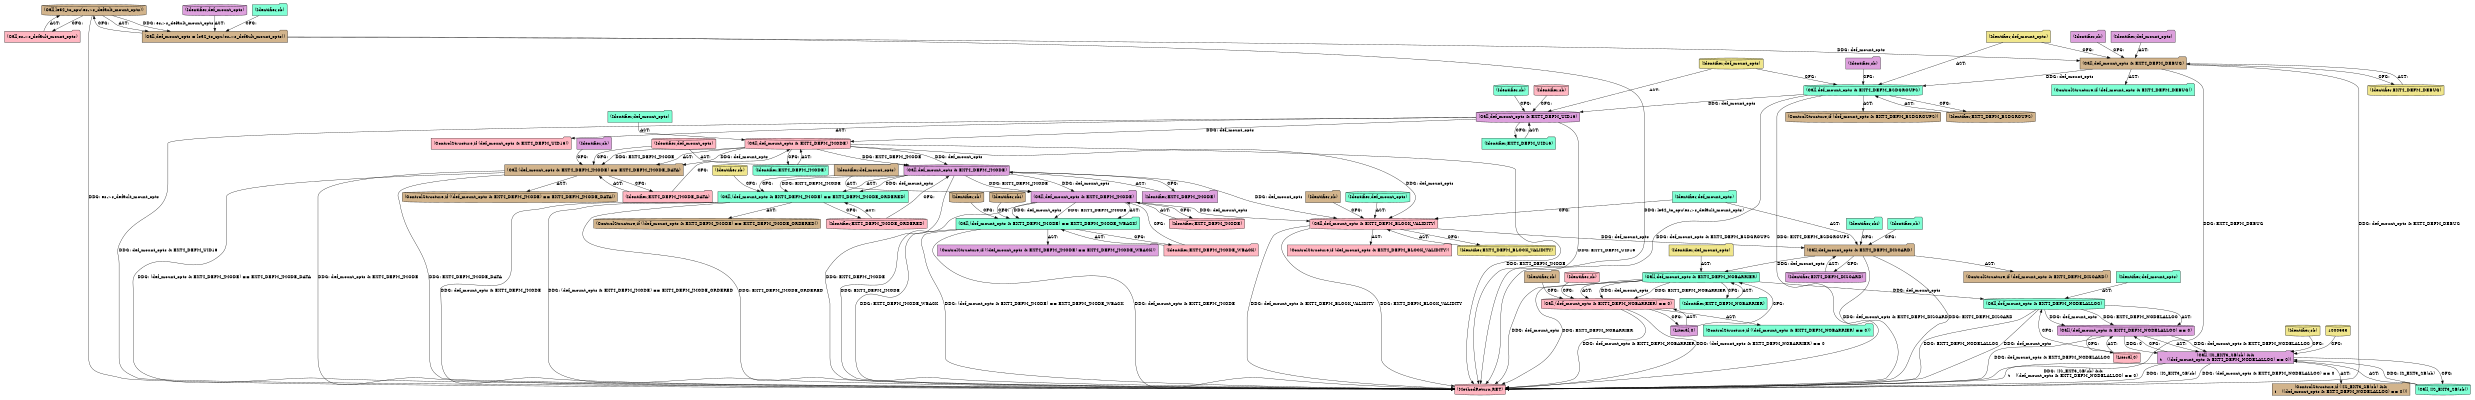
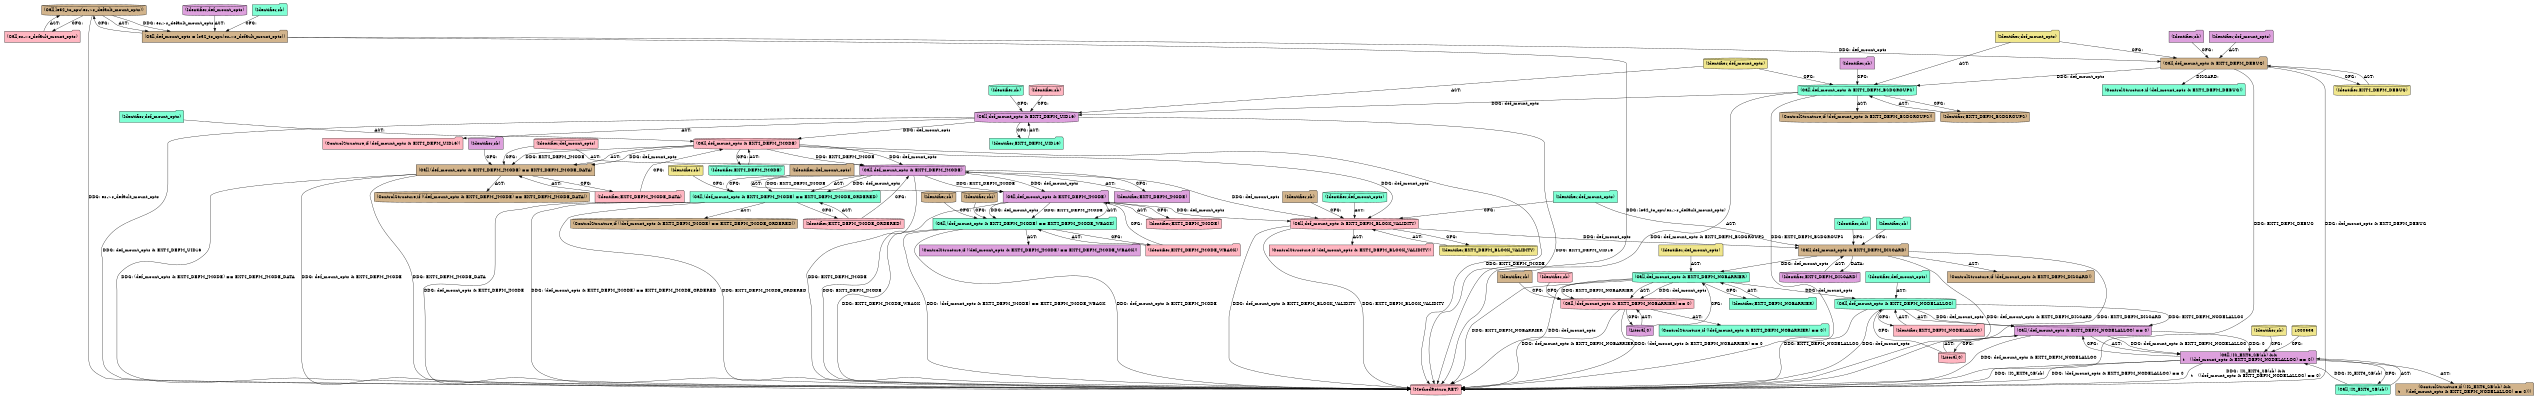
(2134, 77) -> (2208, 77)
(1853, 264) -> (1858, 264)
none -> (1939, 331)
